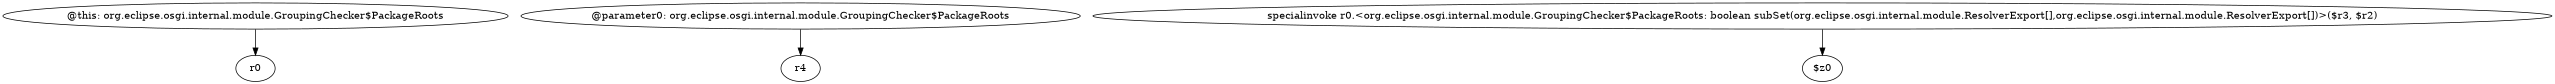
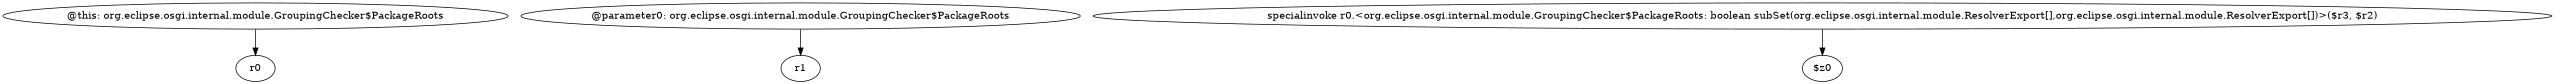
(801, 68) -> (801, 68)
